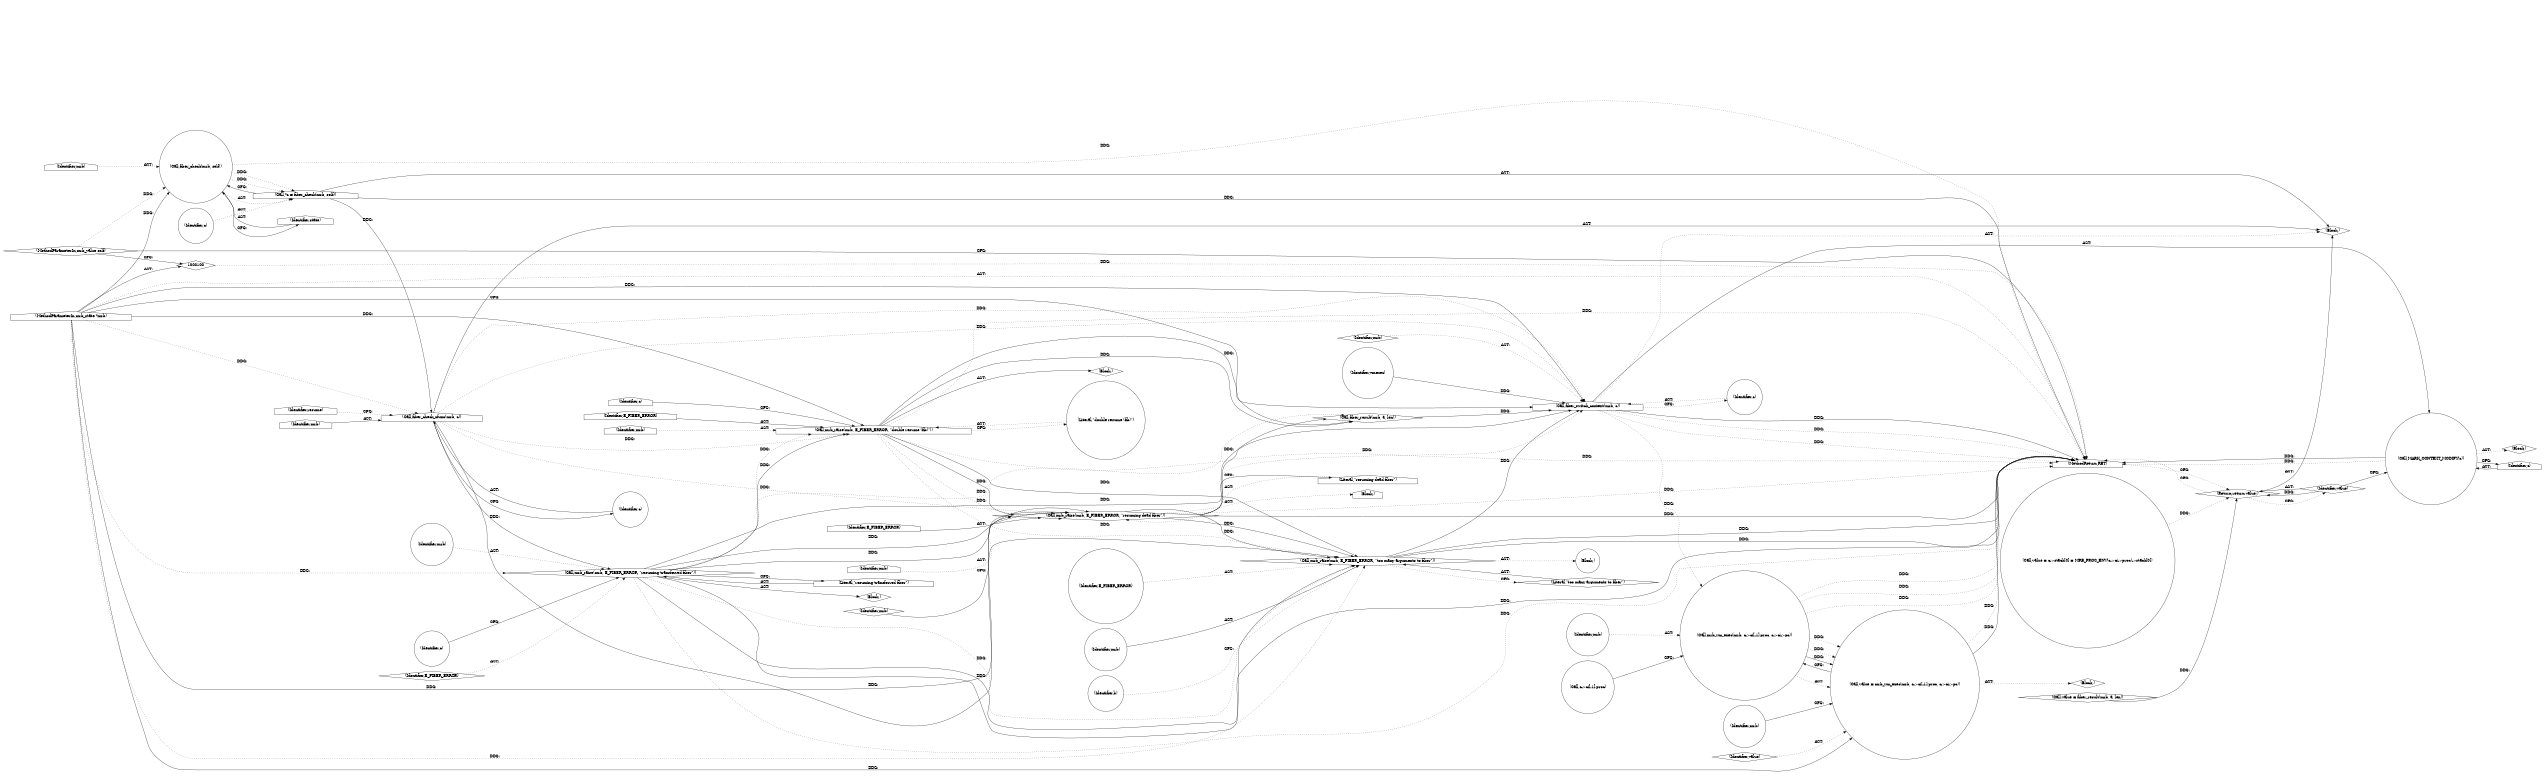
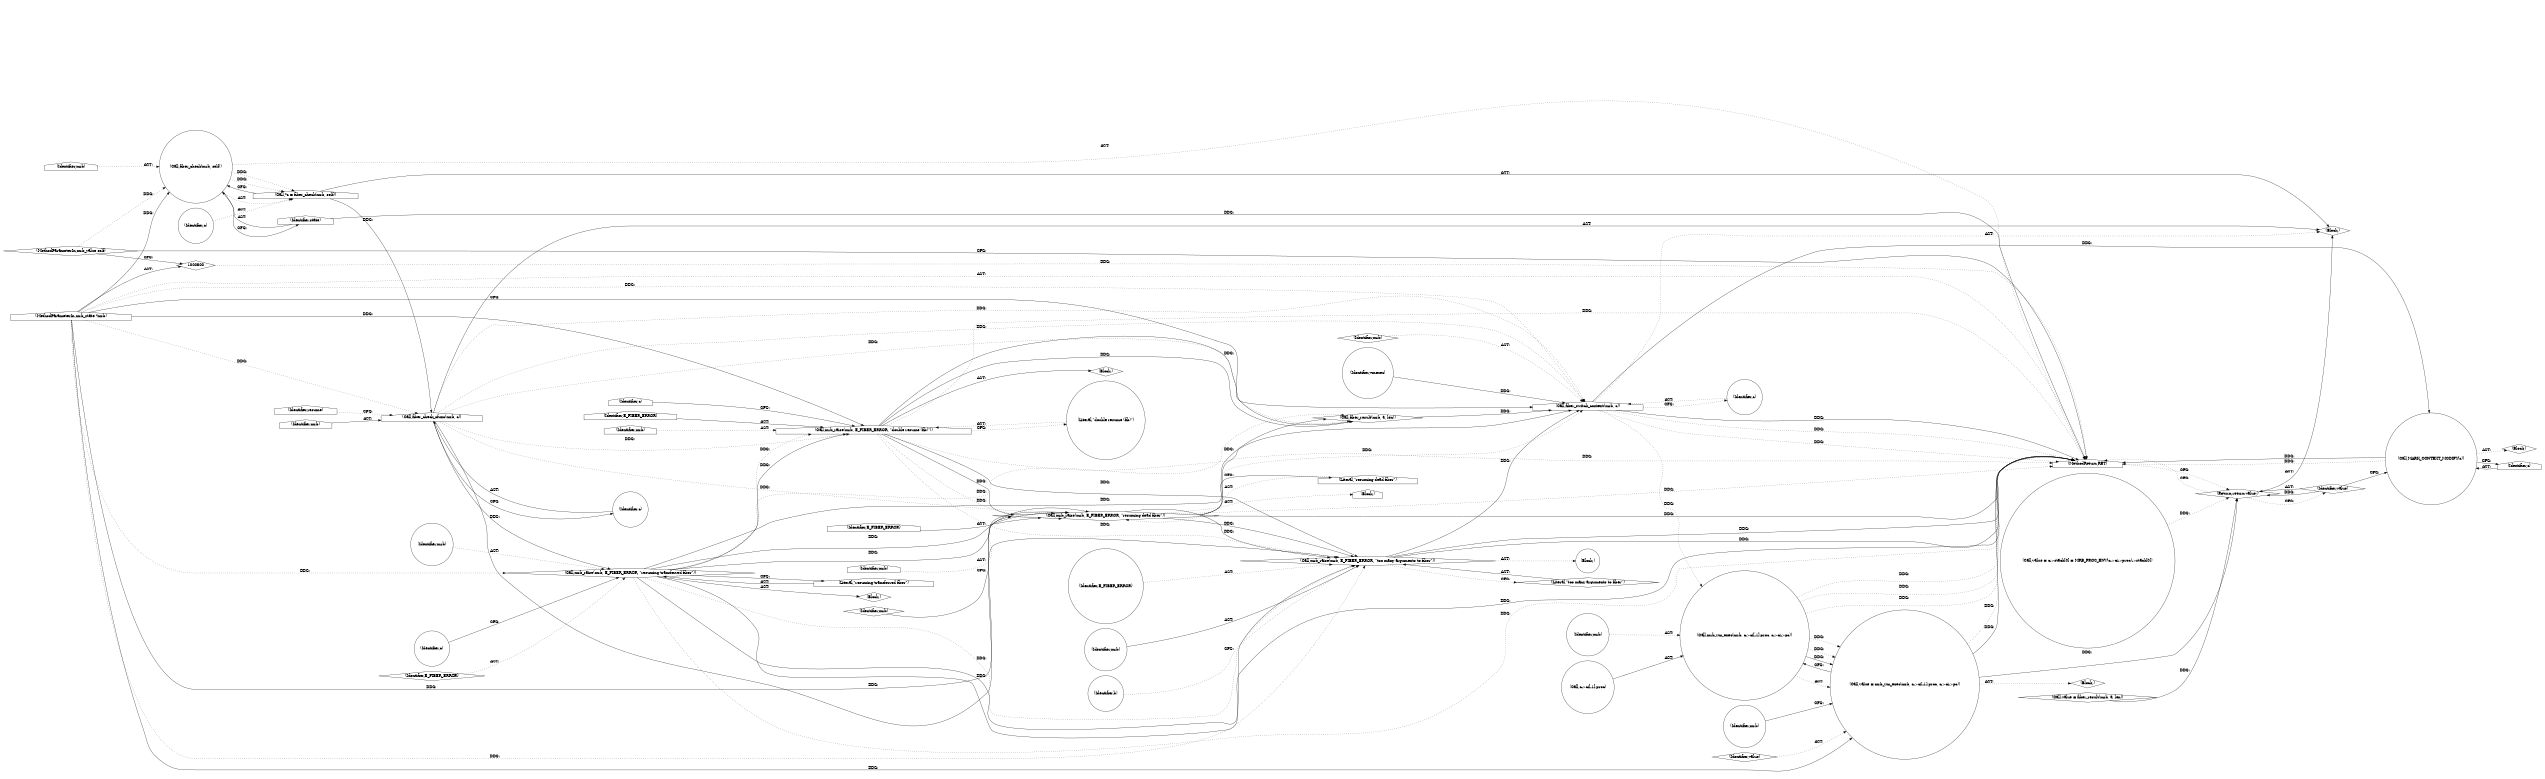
(1106, 146) -> (1106, 146)
(1307, 200) -> (1287, 215)
(2088, 243) -> (2088, 243)
(196, 265) -> (196, 265)
(853, 287) -> (853, 287)
none -> (913, 348)
none -> (2162, 657)
(1670, 658) -> (1670, 658)
